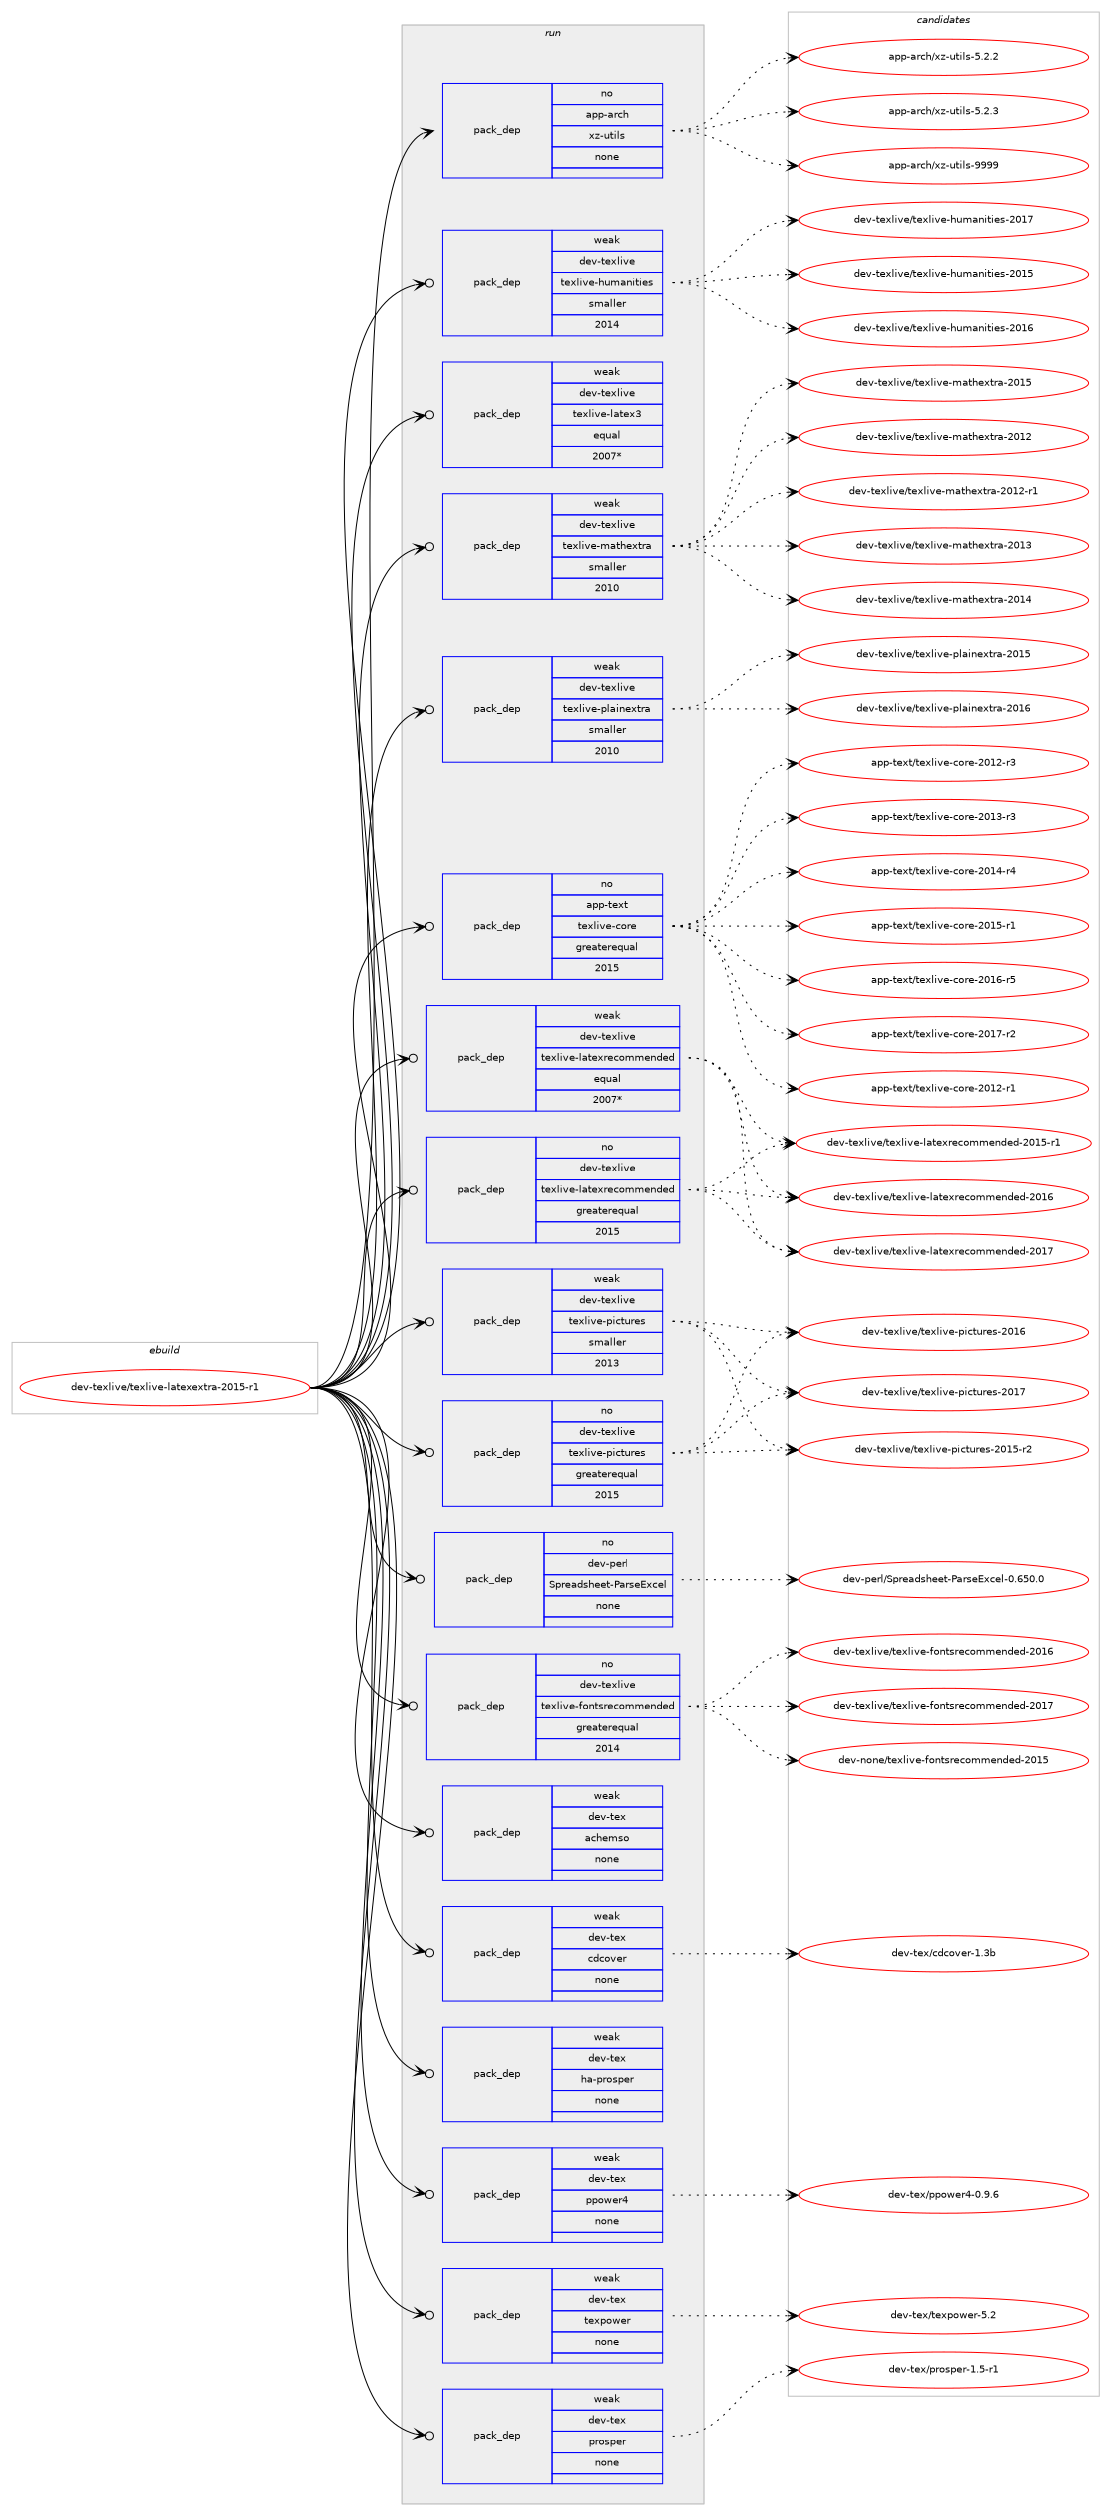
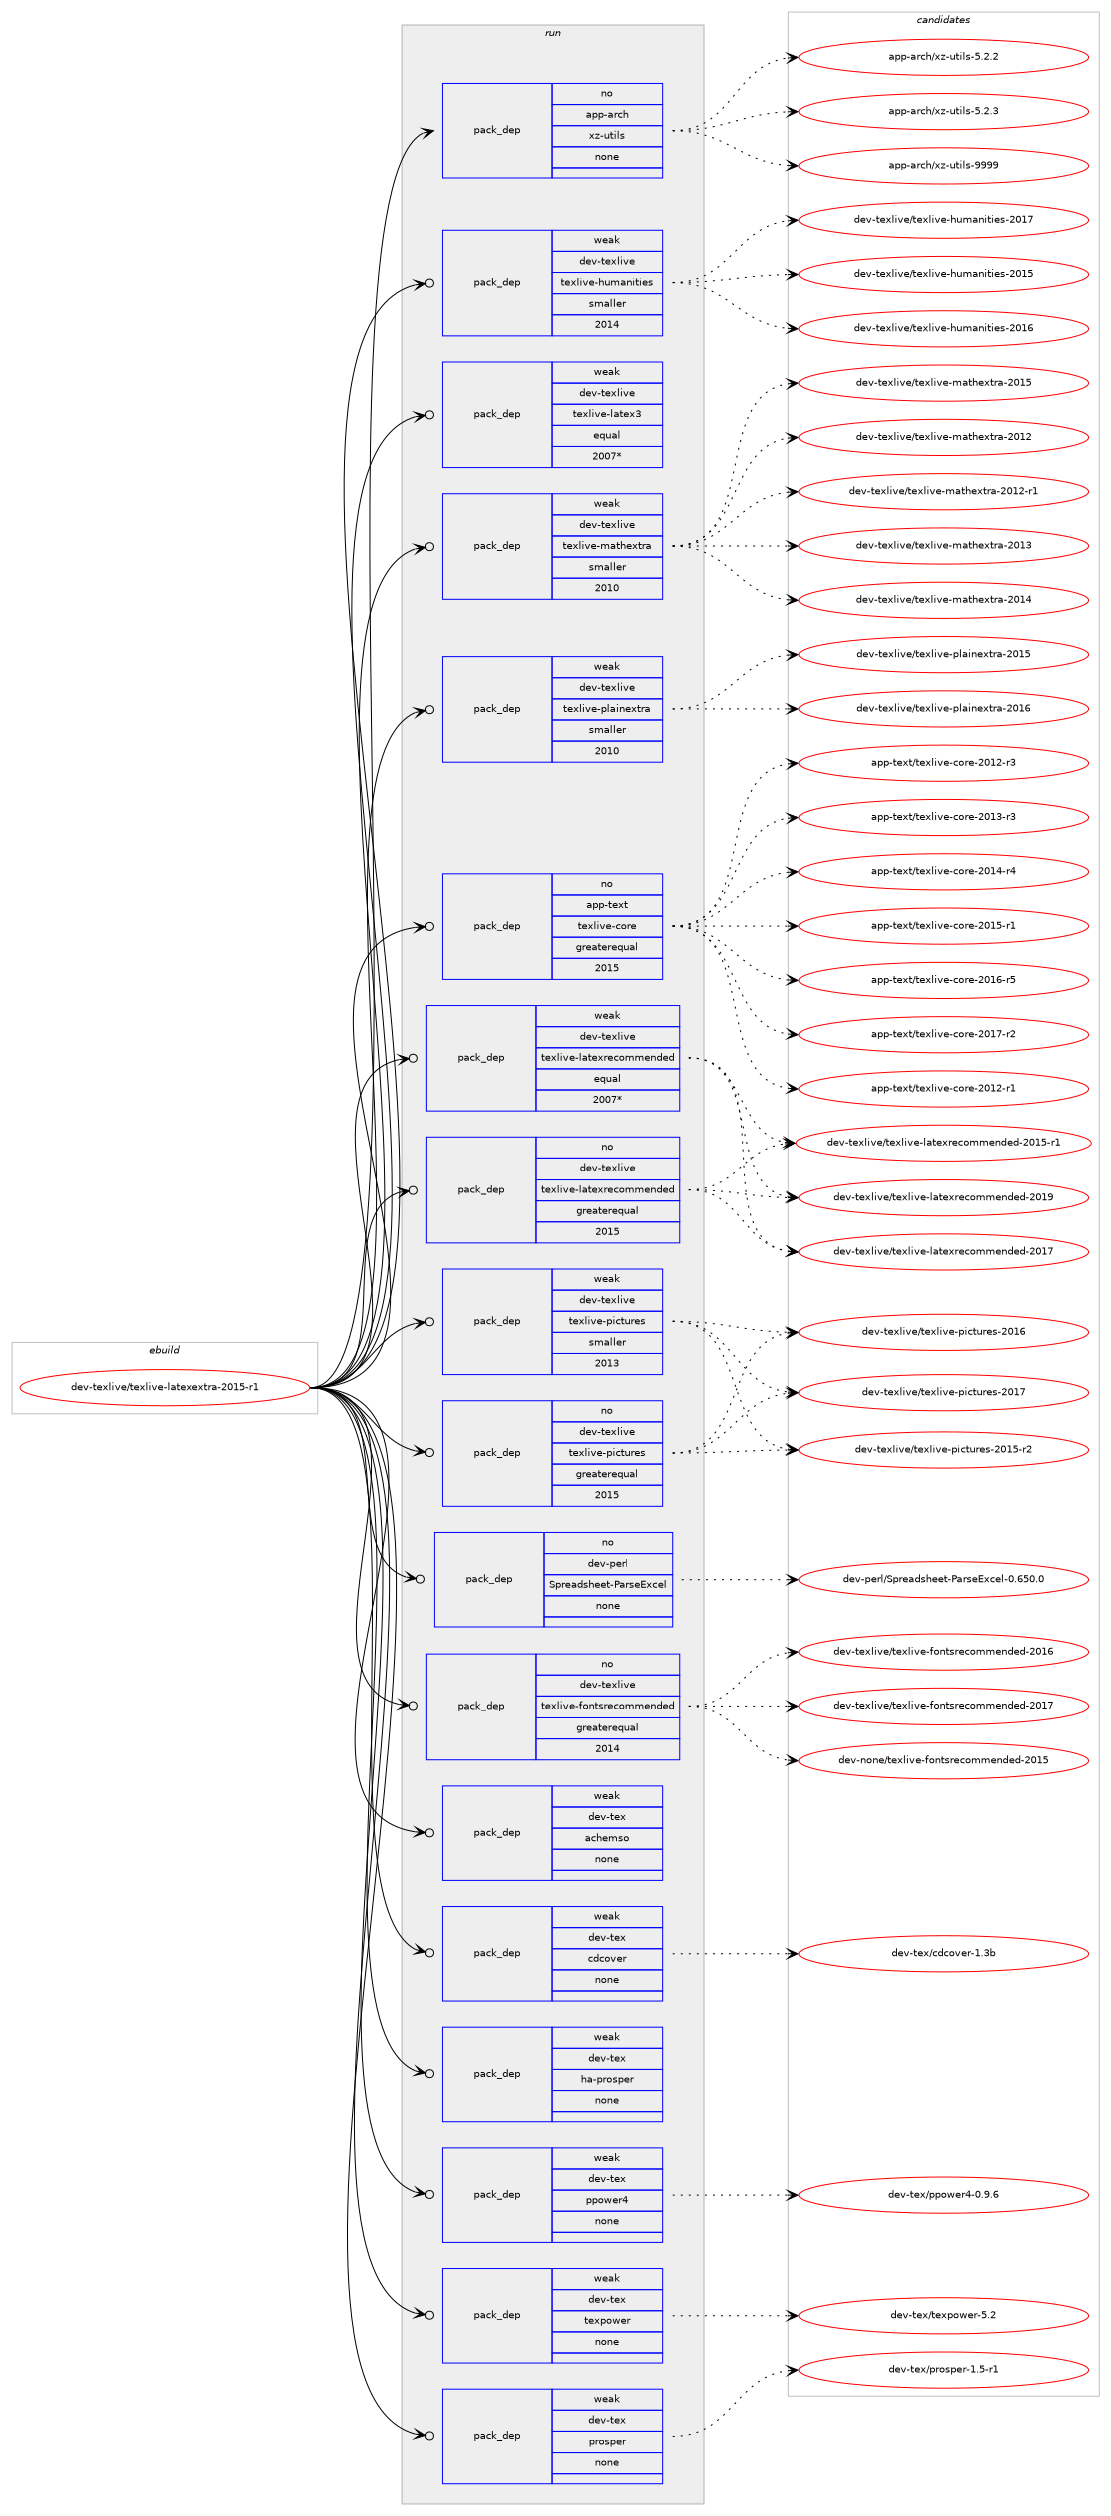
(944, 1198) -> (944, 1198)
